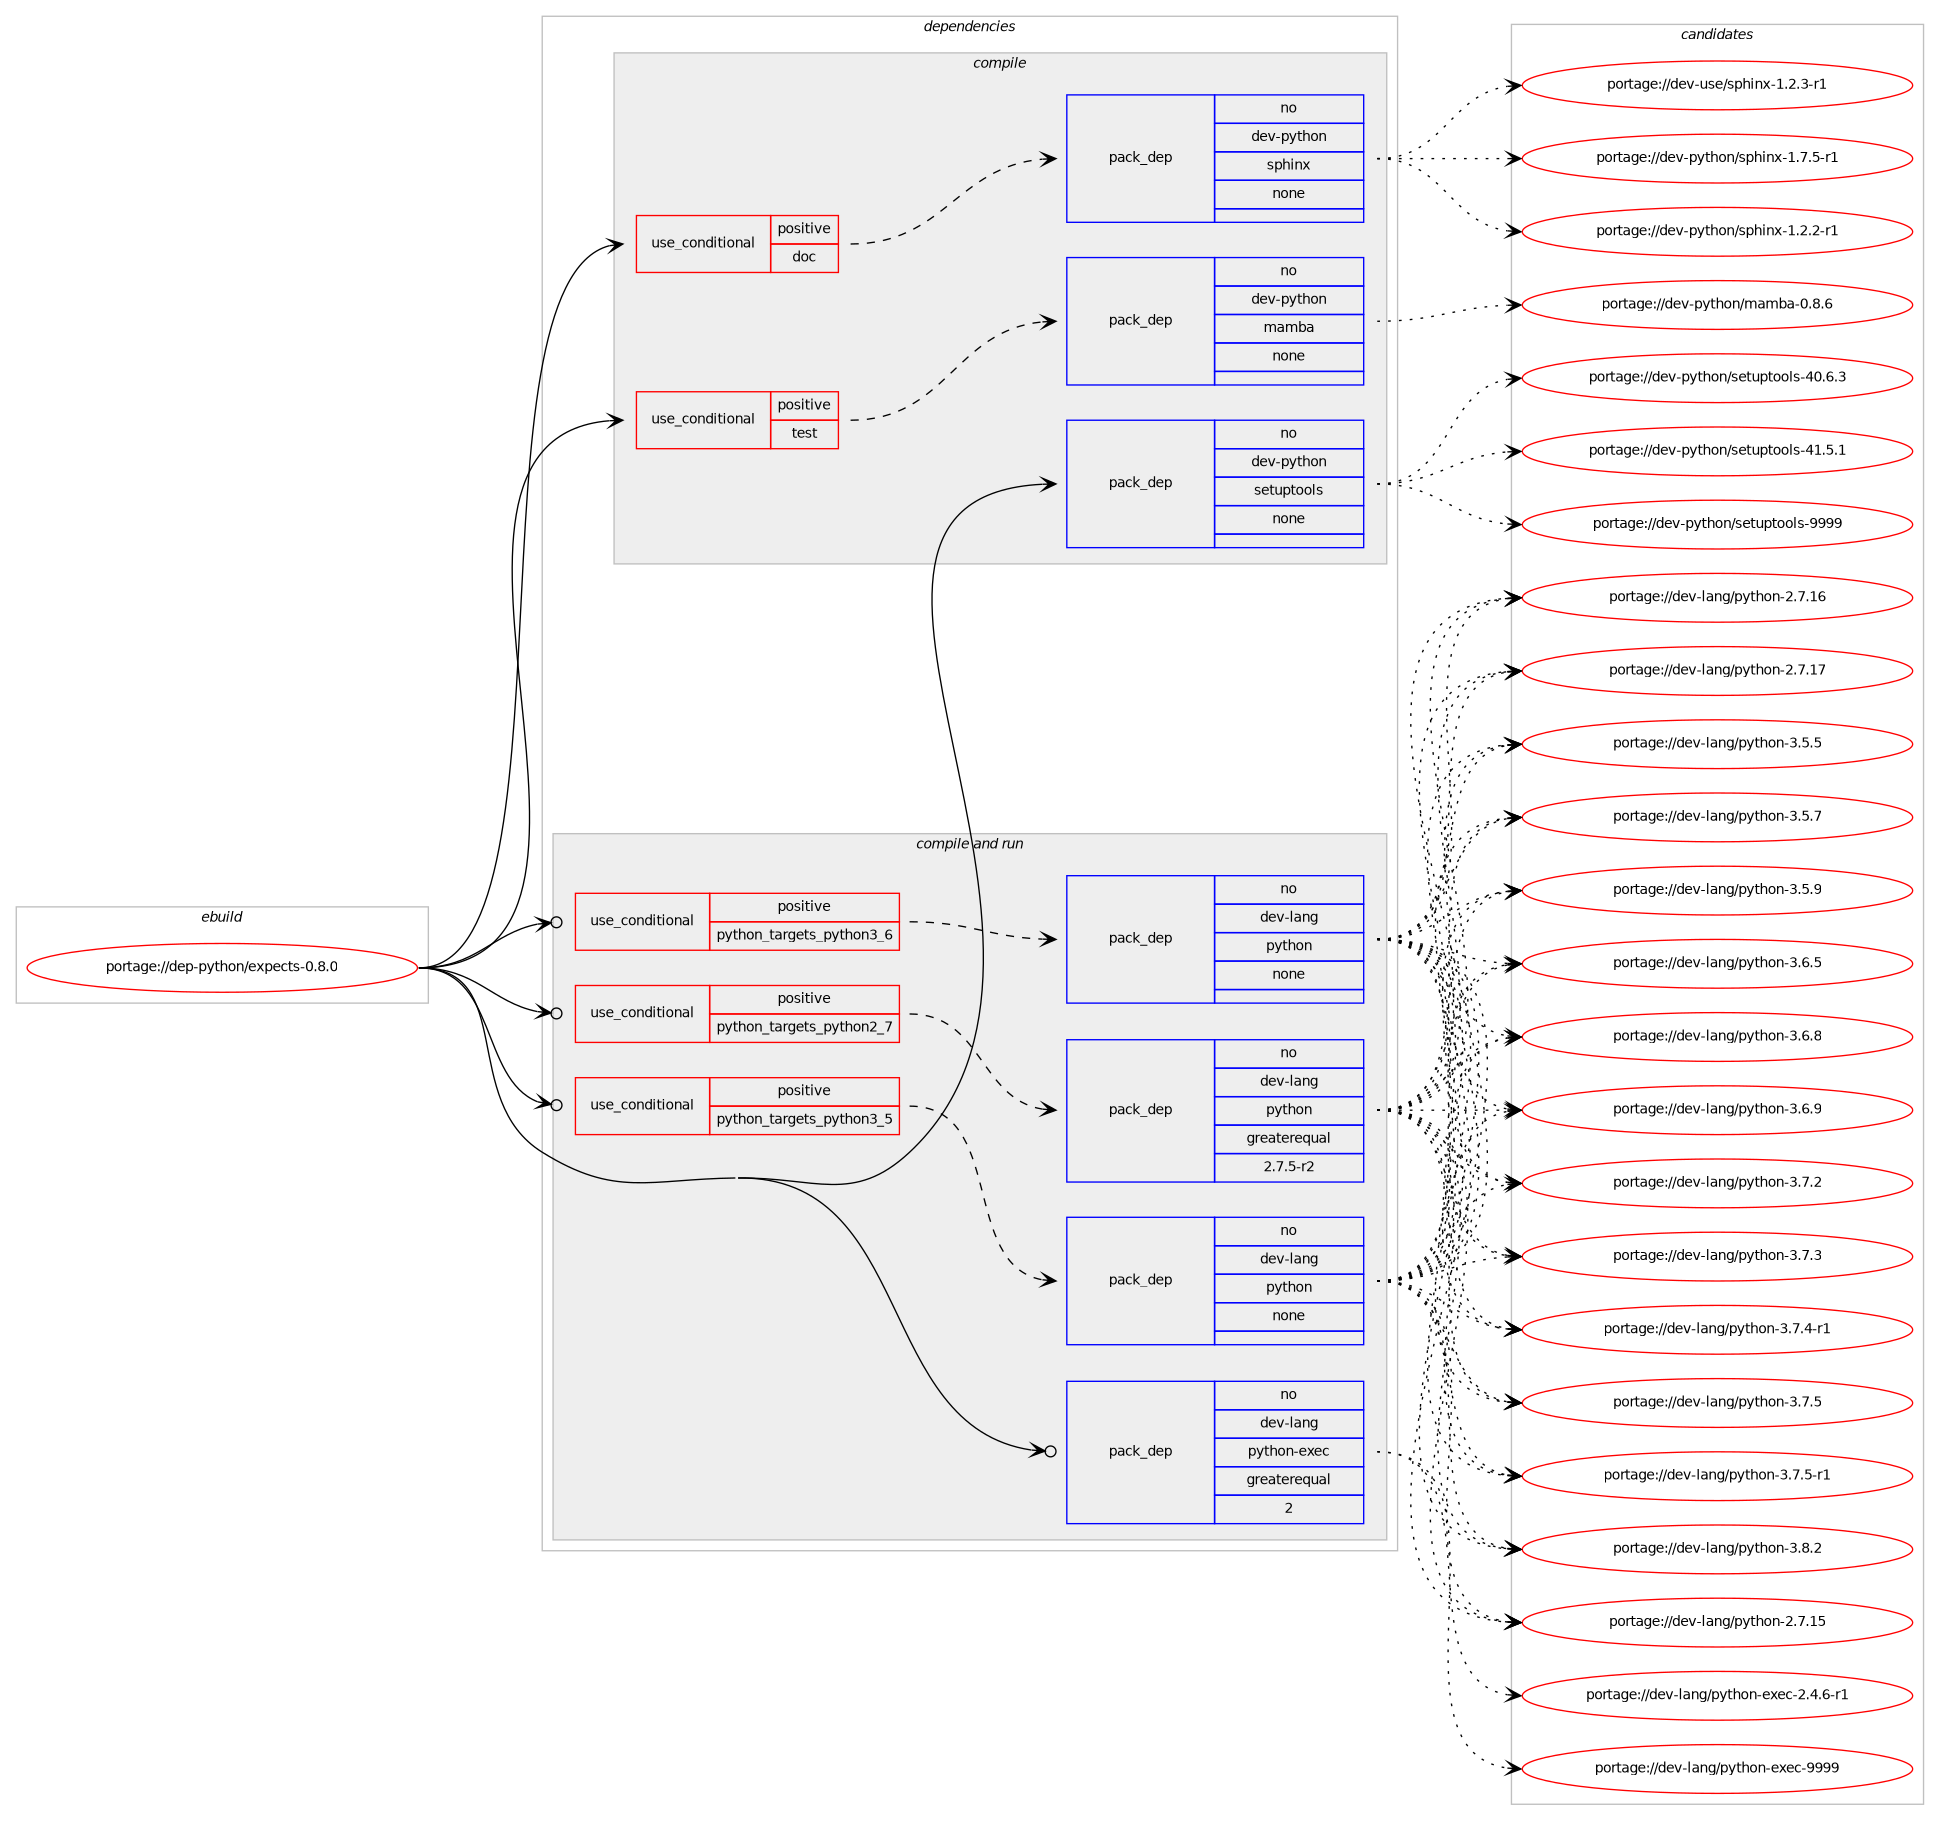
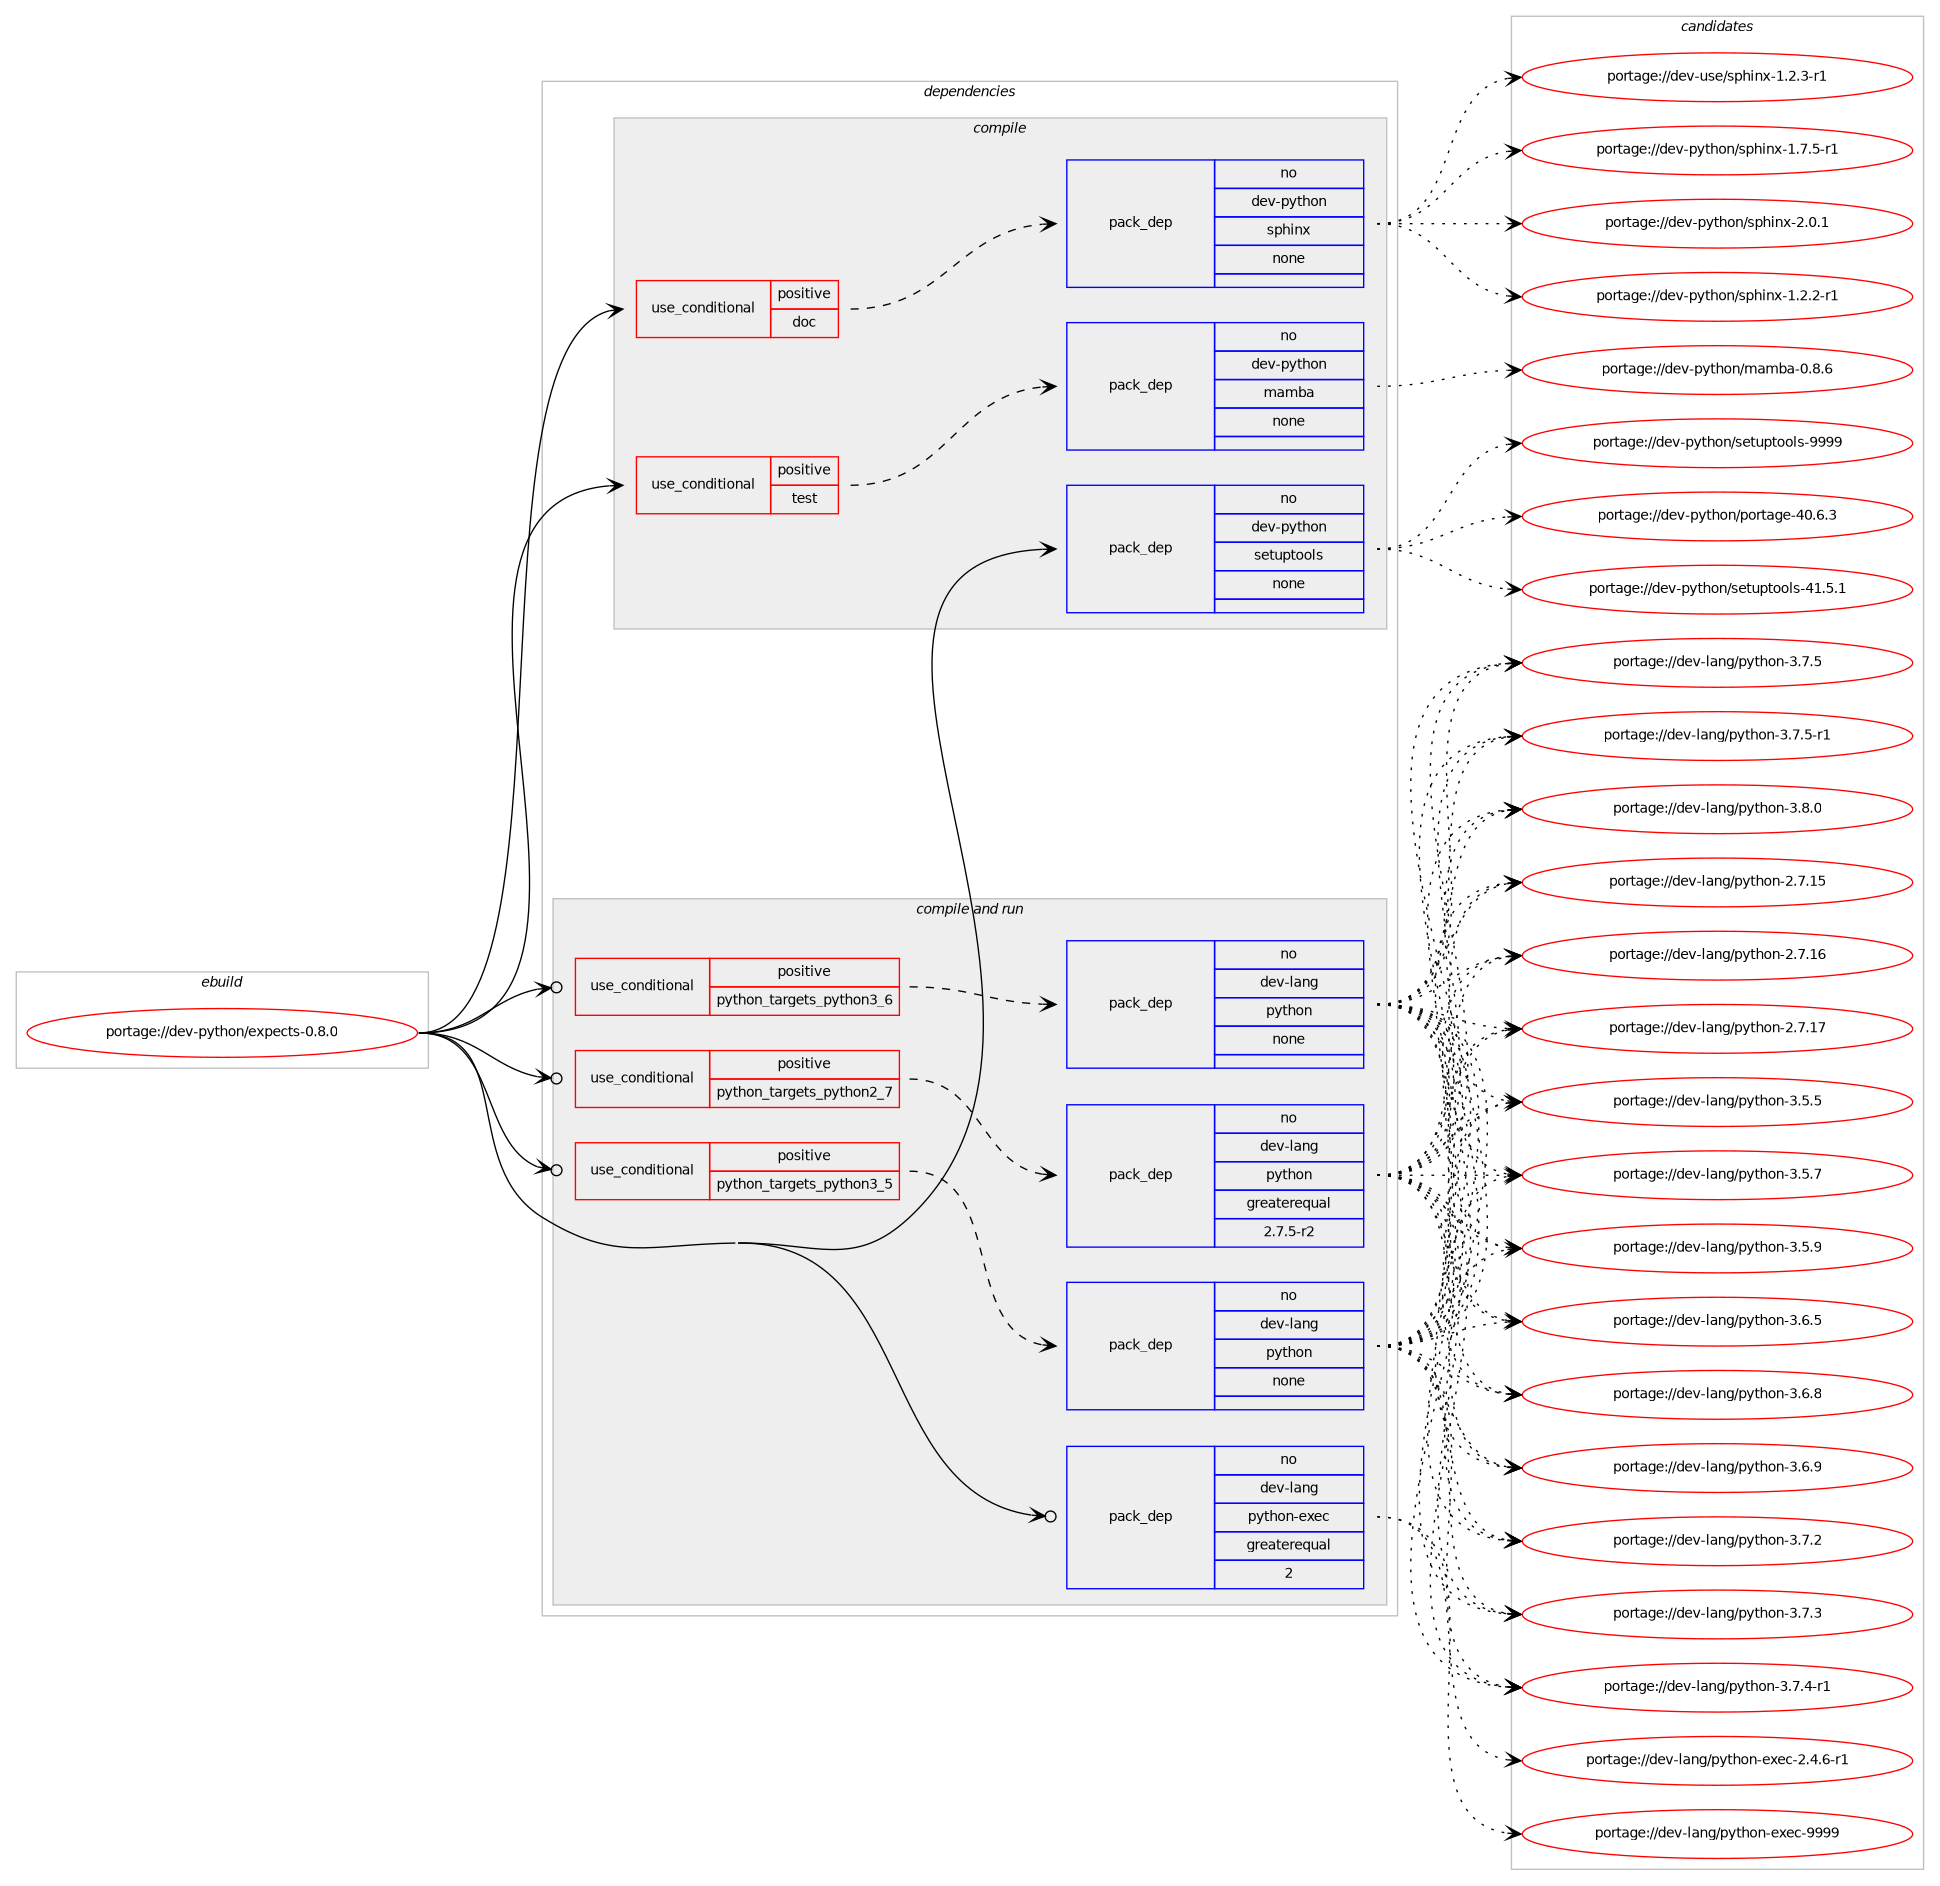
none -> (1717, 224)
(1717, 378) -> (1717, 516)
(222, 968) -> (222, 1033)
(1717, 1549) -> (1717, 809)
